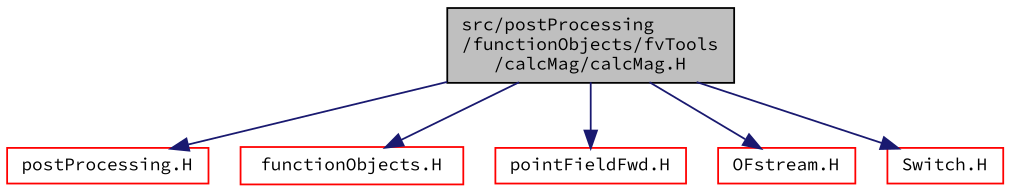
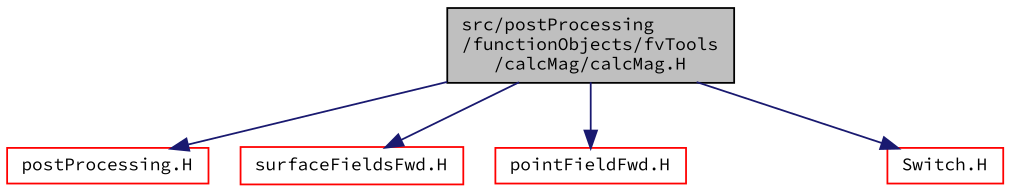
(352, 166) -> (352, 166)
(787, 166) -> none
